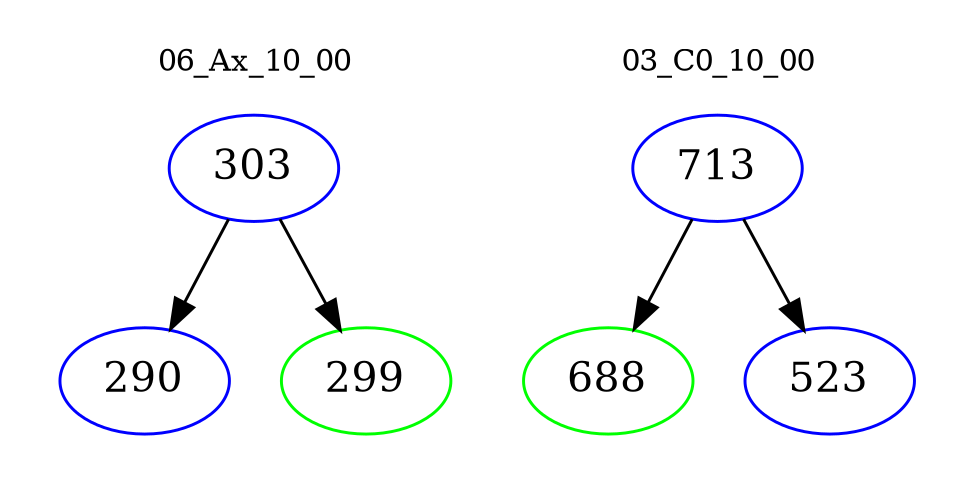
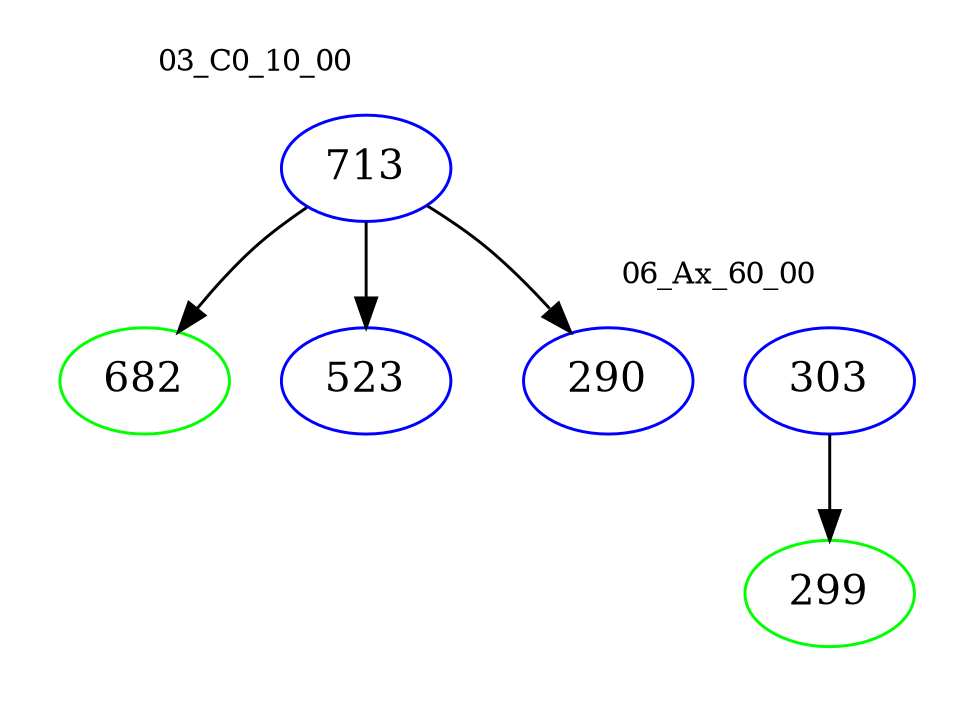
(255, 63) -> (719, 276)
(207, 261) -> (519, 277)
(608, 381) -> (145, 381)
